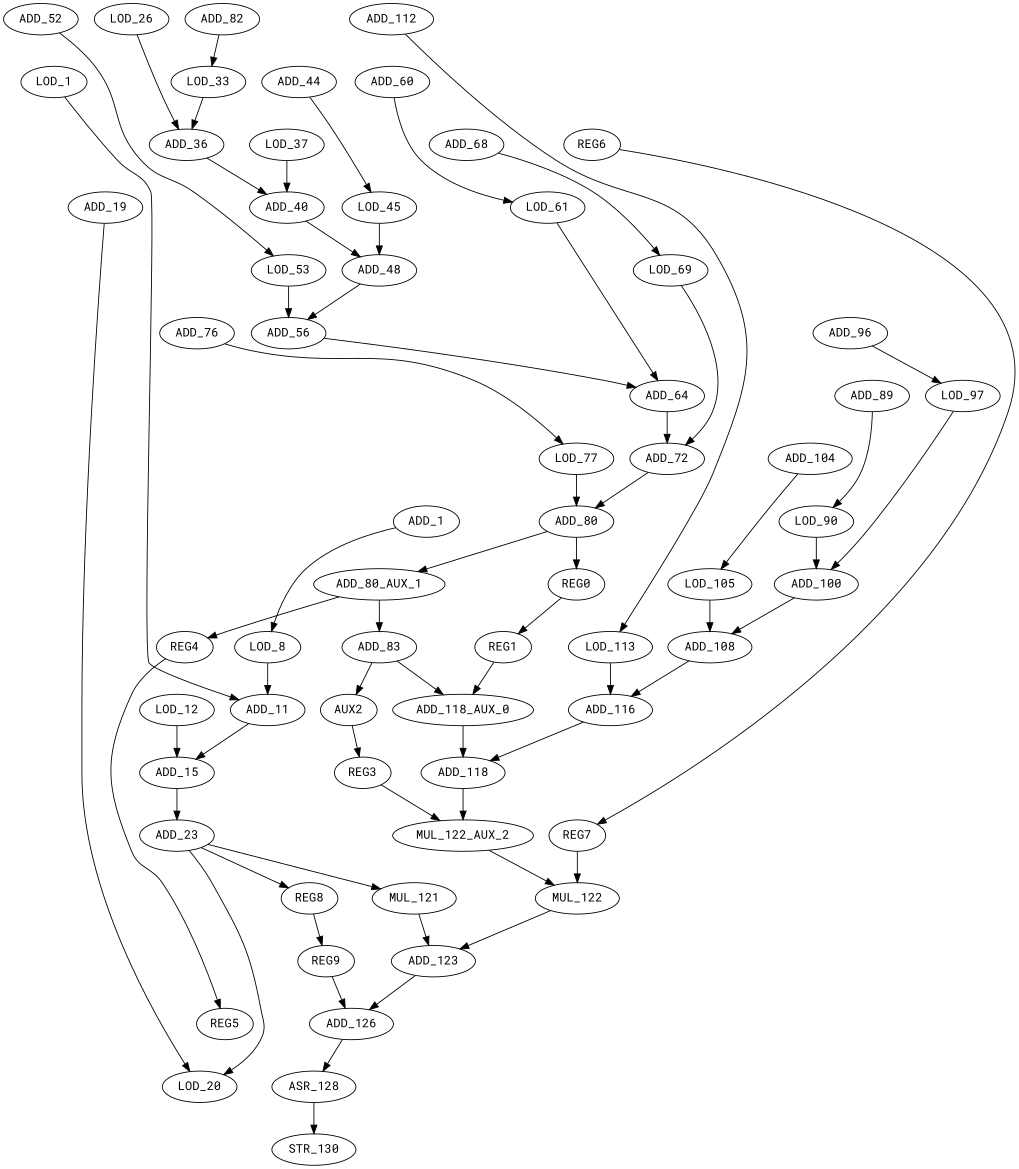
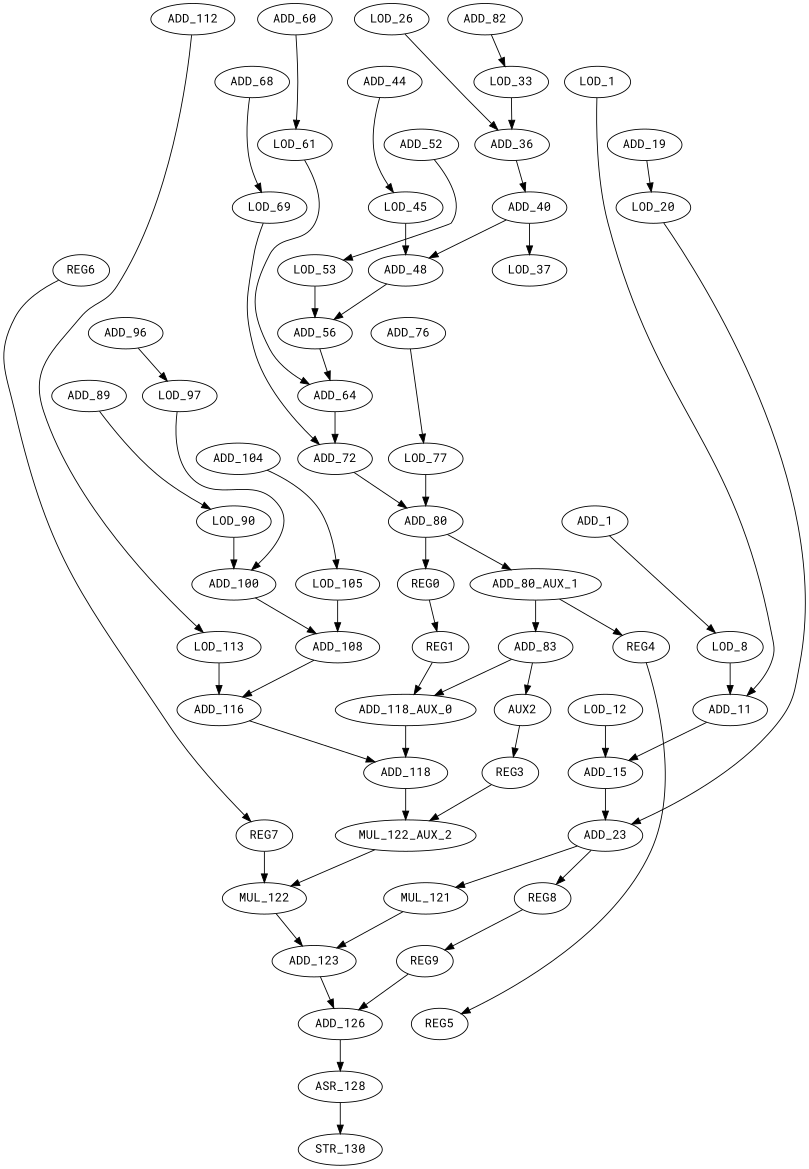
(287, 172) -> (530, 235)
(249, 960) -> (800, 546)
